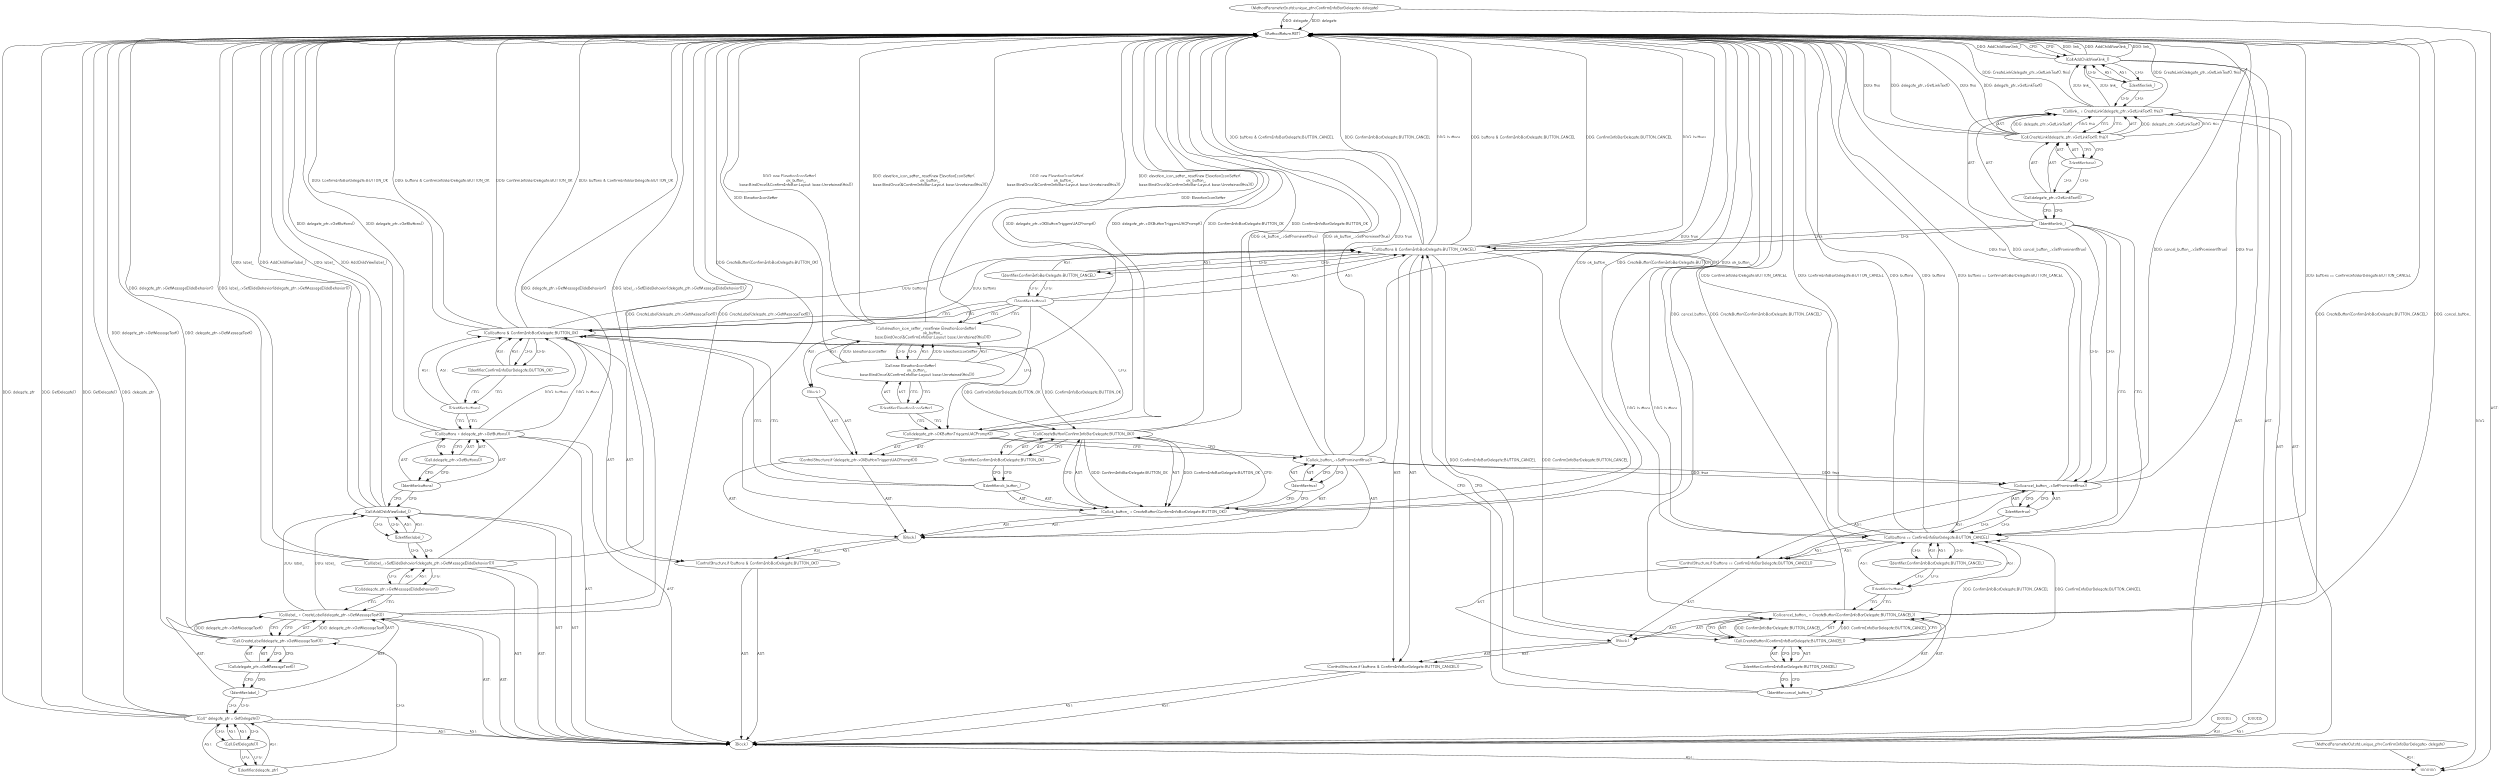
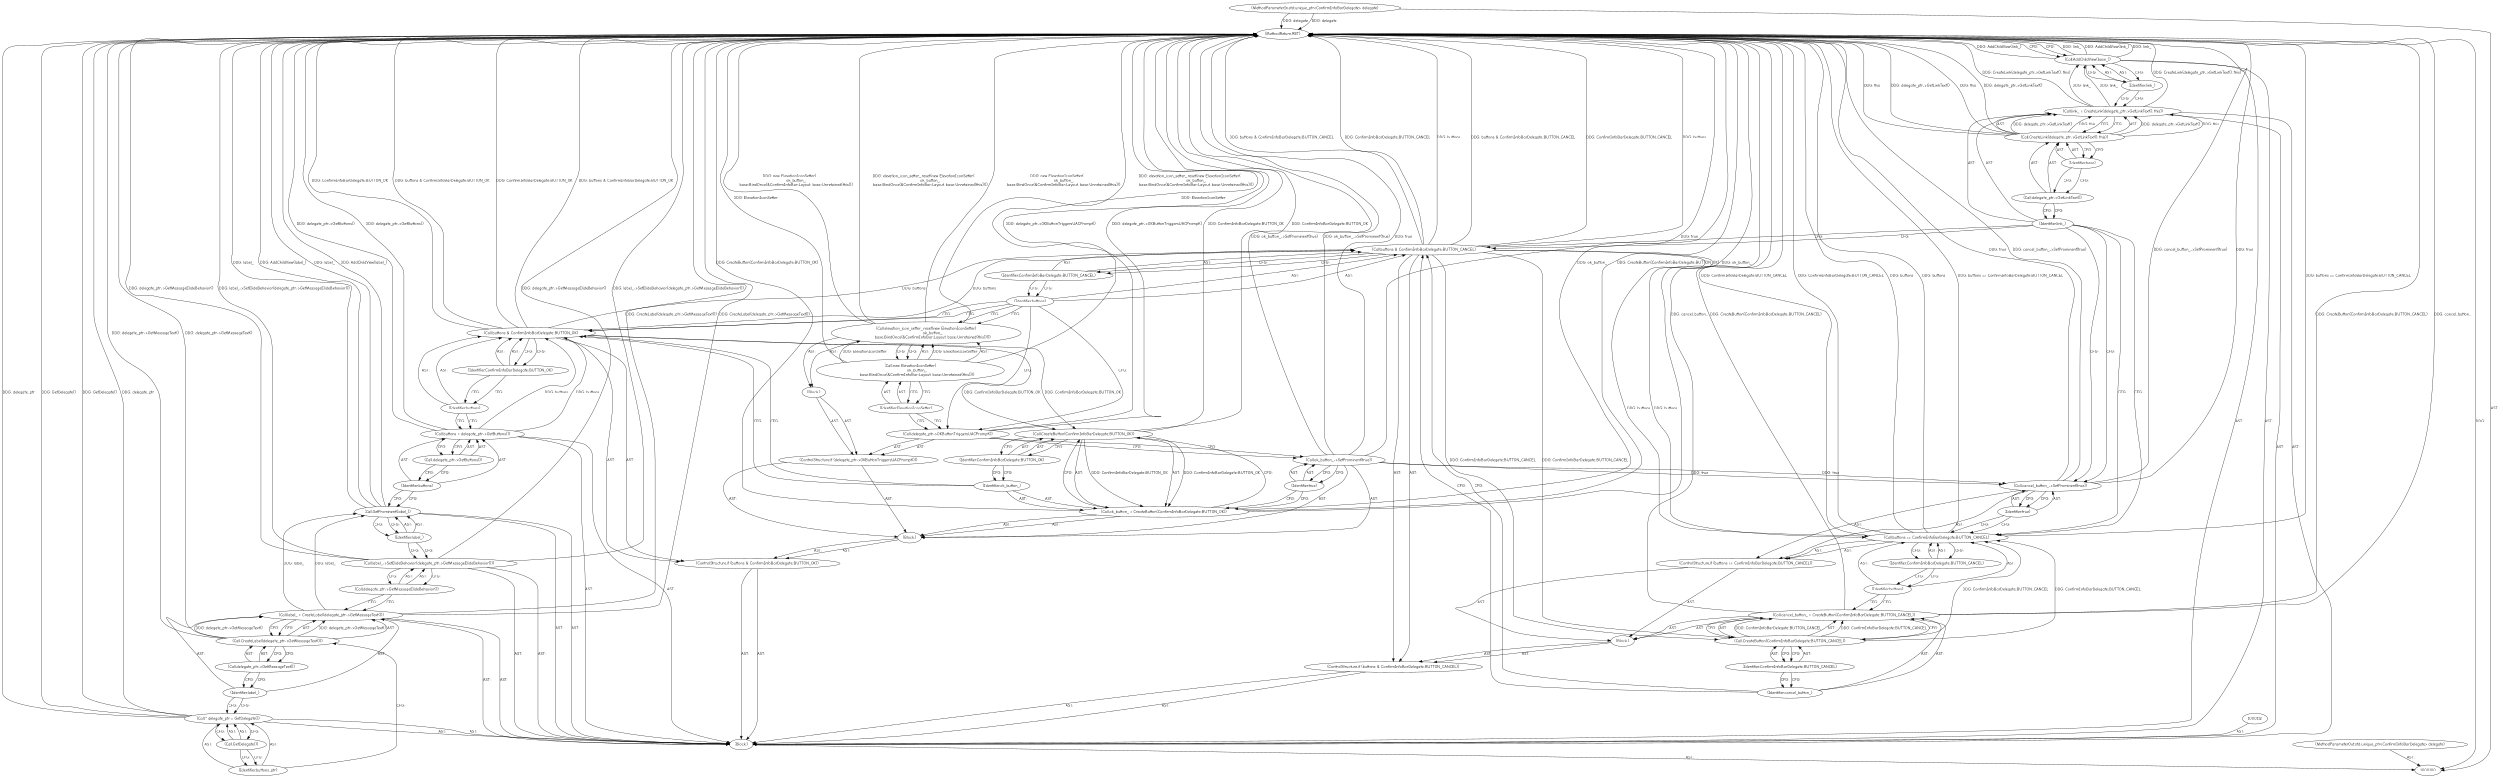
(2088, 60) -> (2088, 60)
(388, 512) -> (388, 512)
(2224, 719) -> none
(2255, 719) -> (2255, 719)
(258, 770) -> (258, 770)
